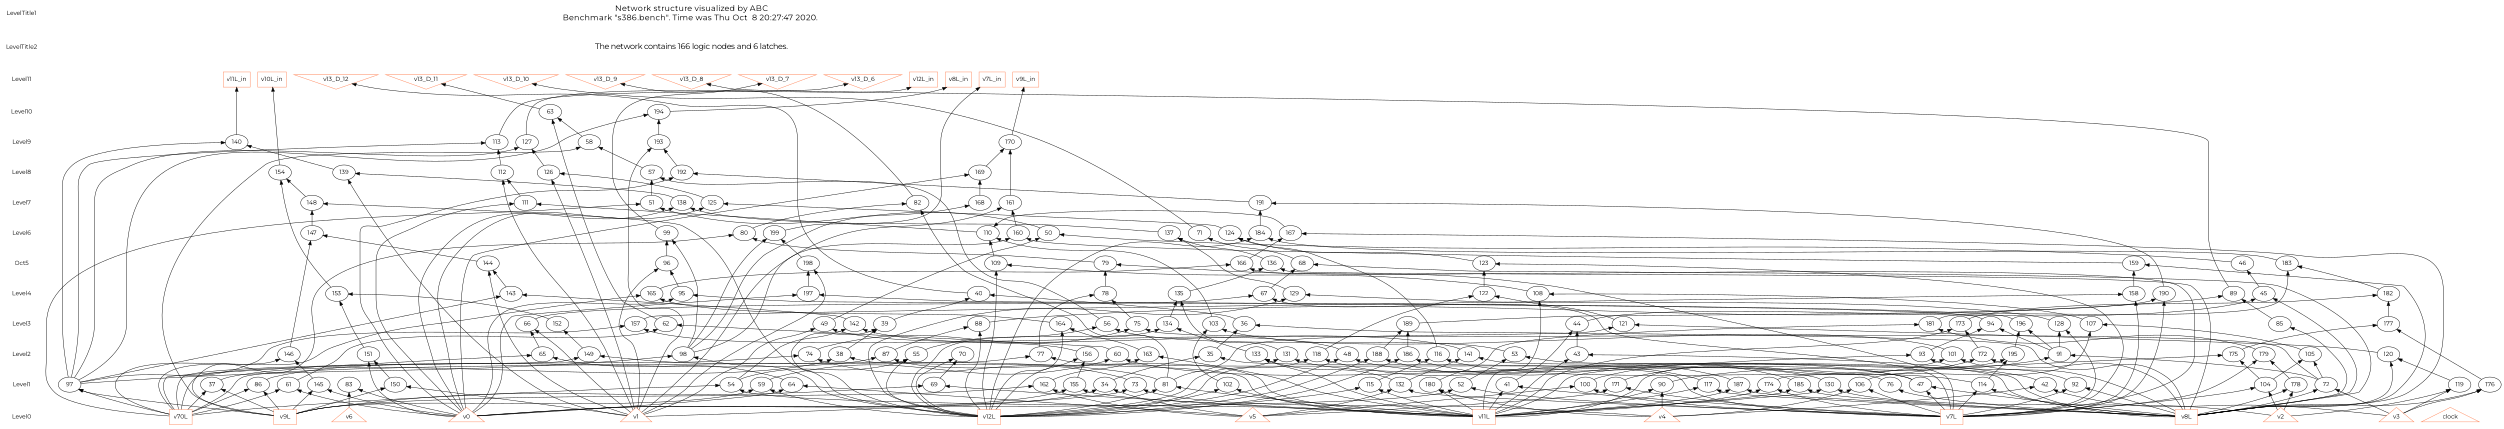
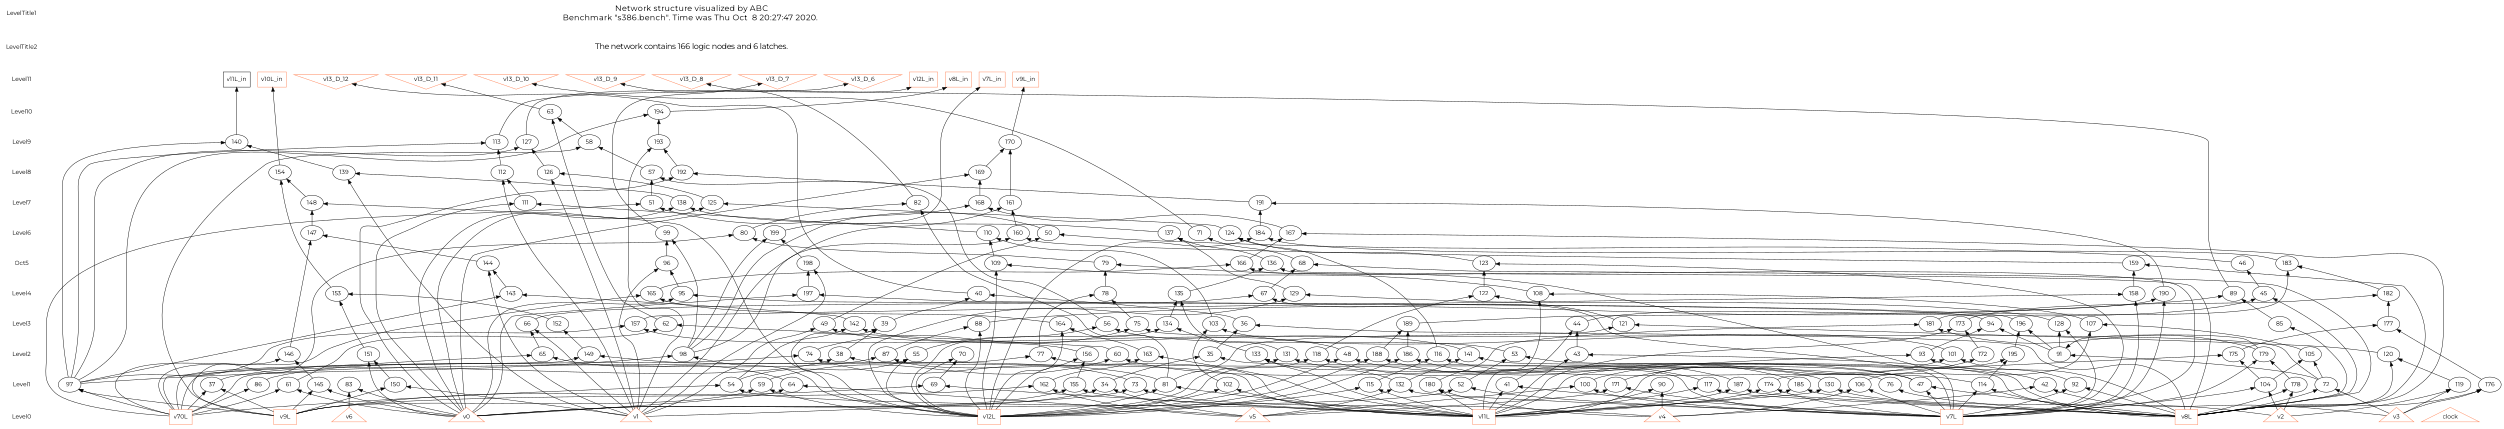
(237, 80) -> (237, 80)
(1141, 211) -> (1137, 218)
(2102, 363) -> none
(1859, 369) -> (2208, 336)
(273, 402) -> none
